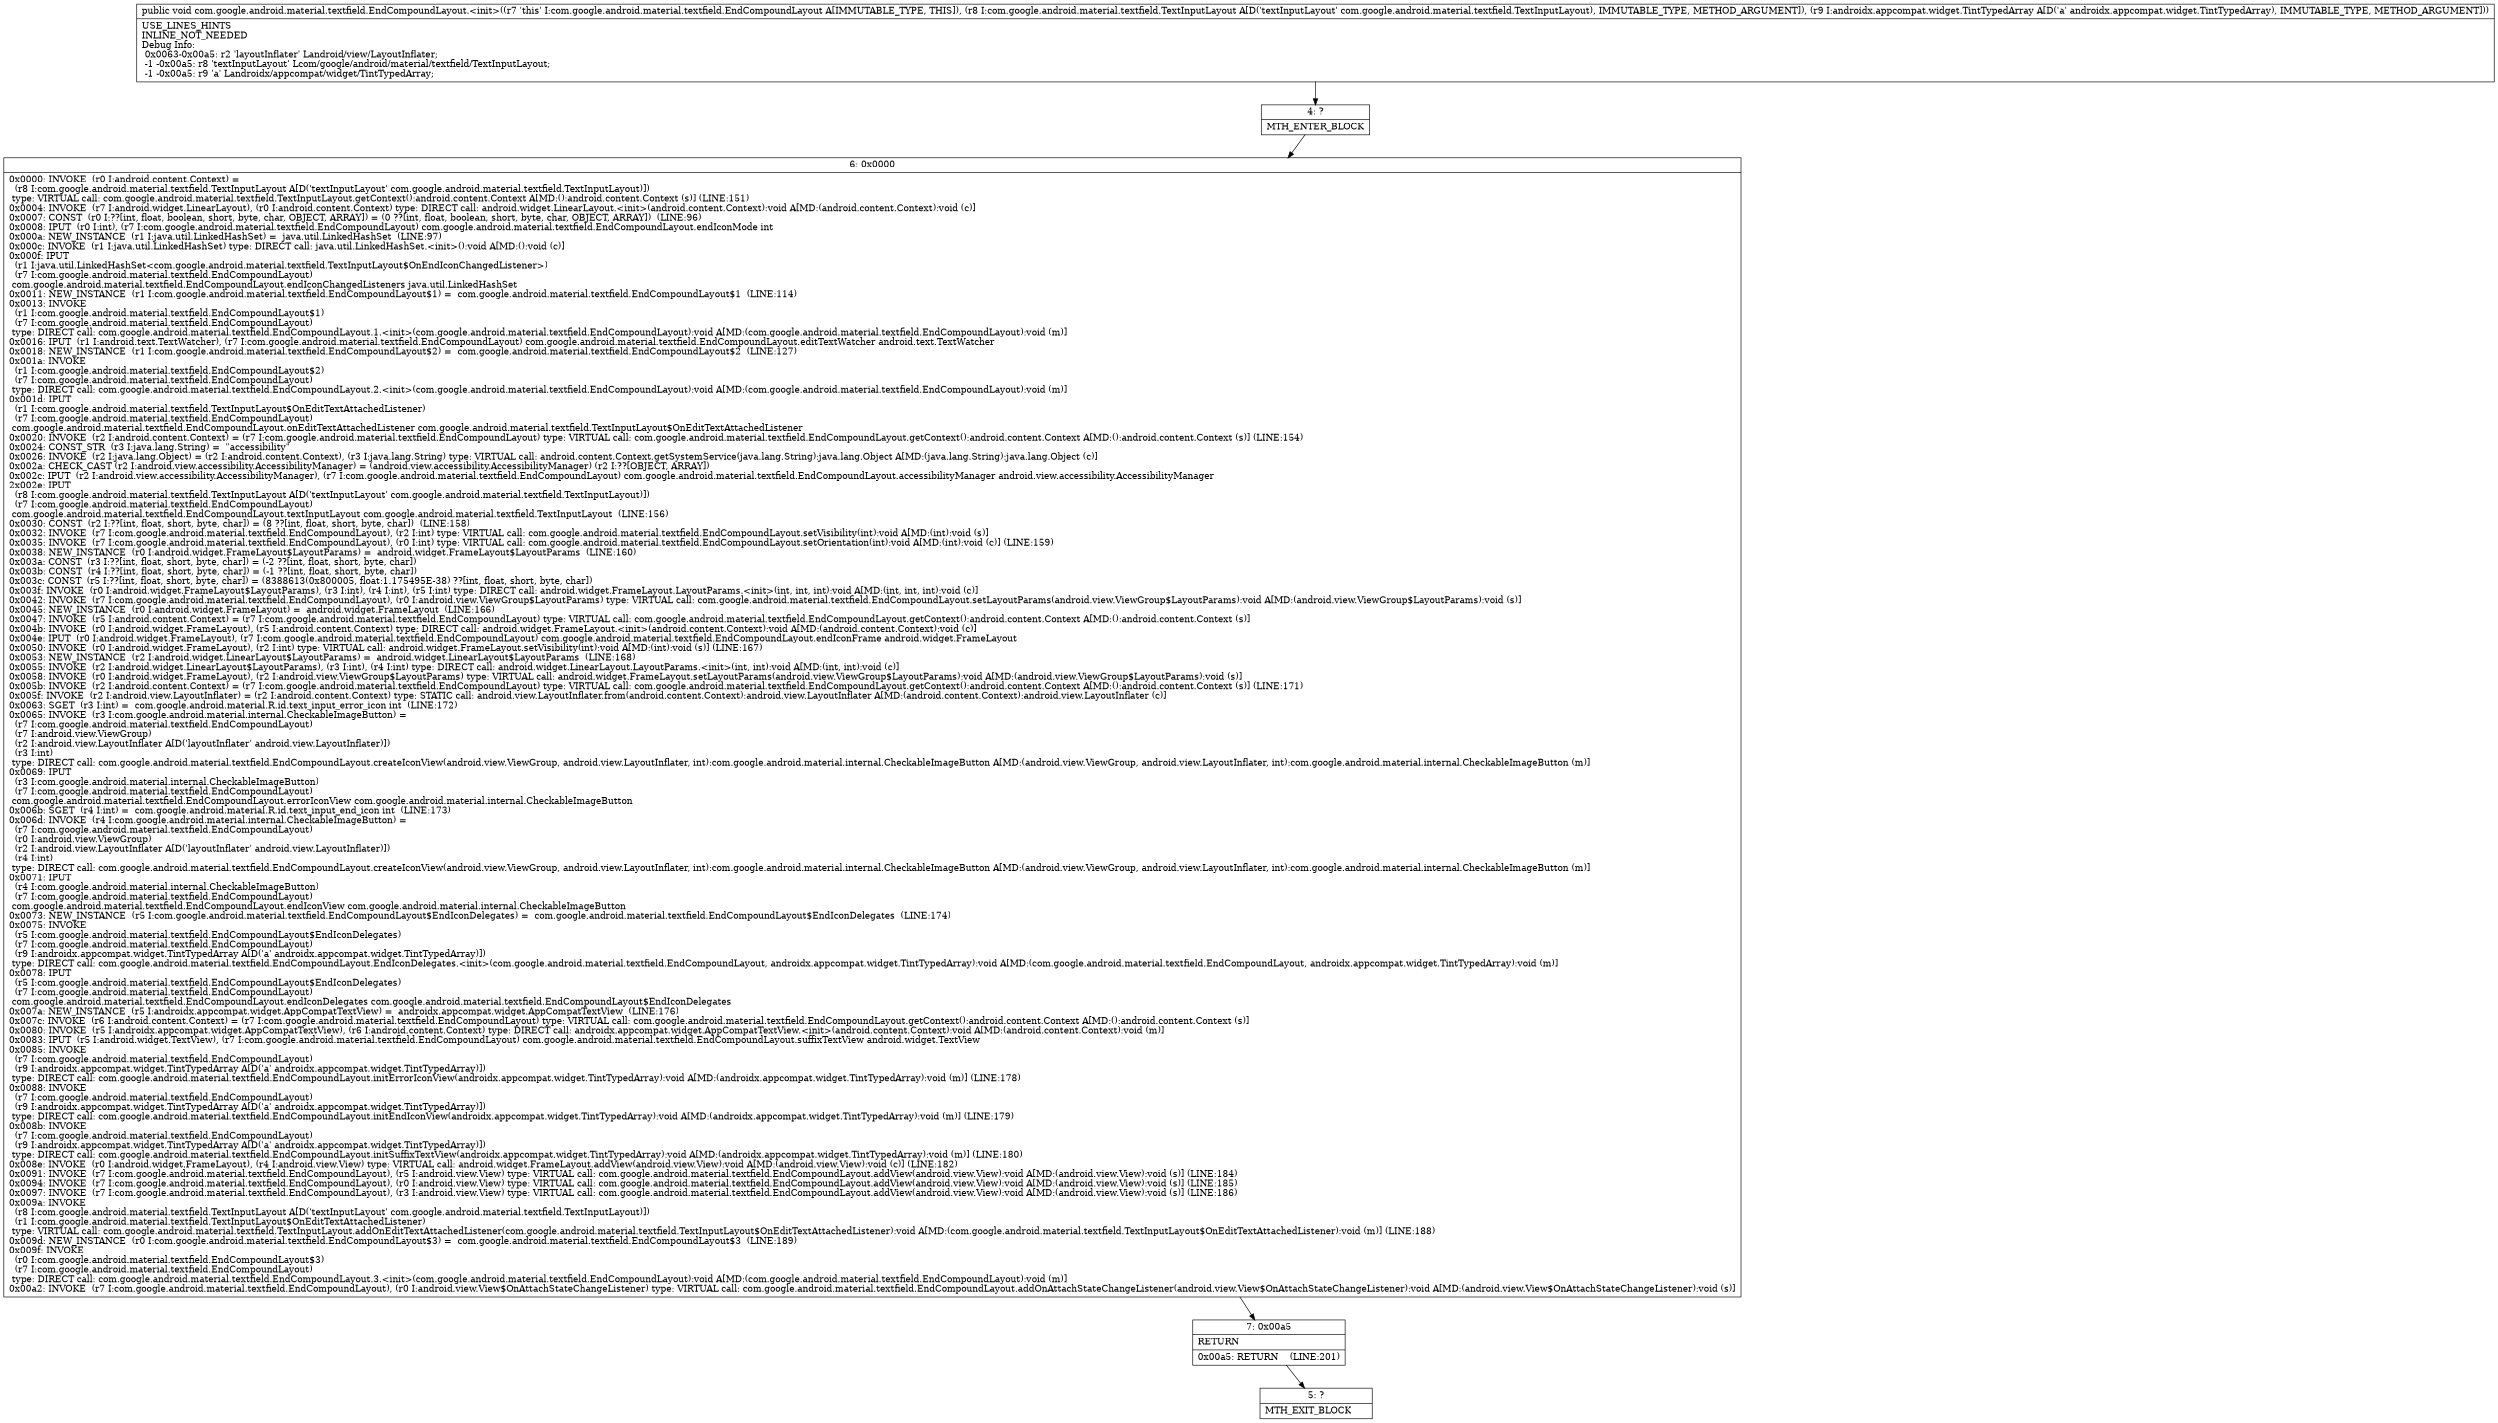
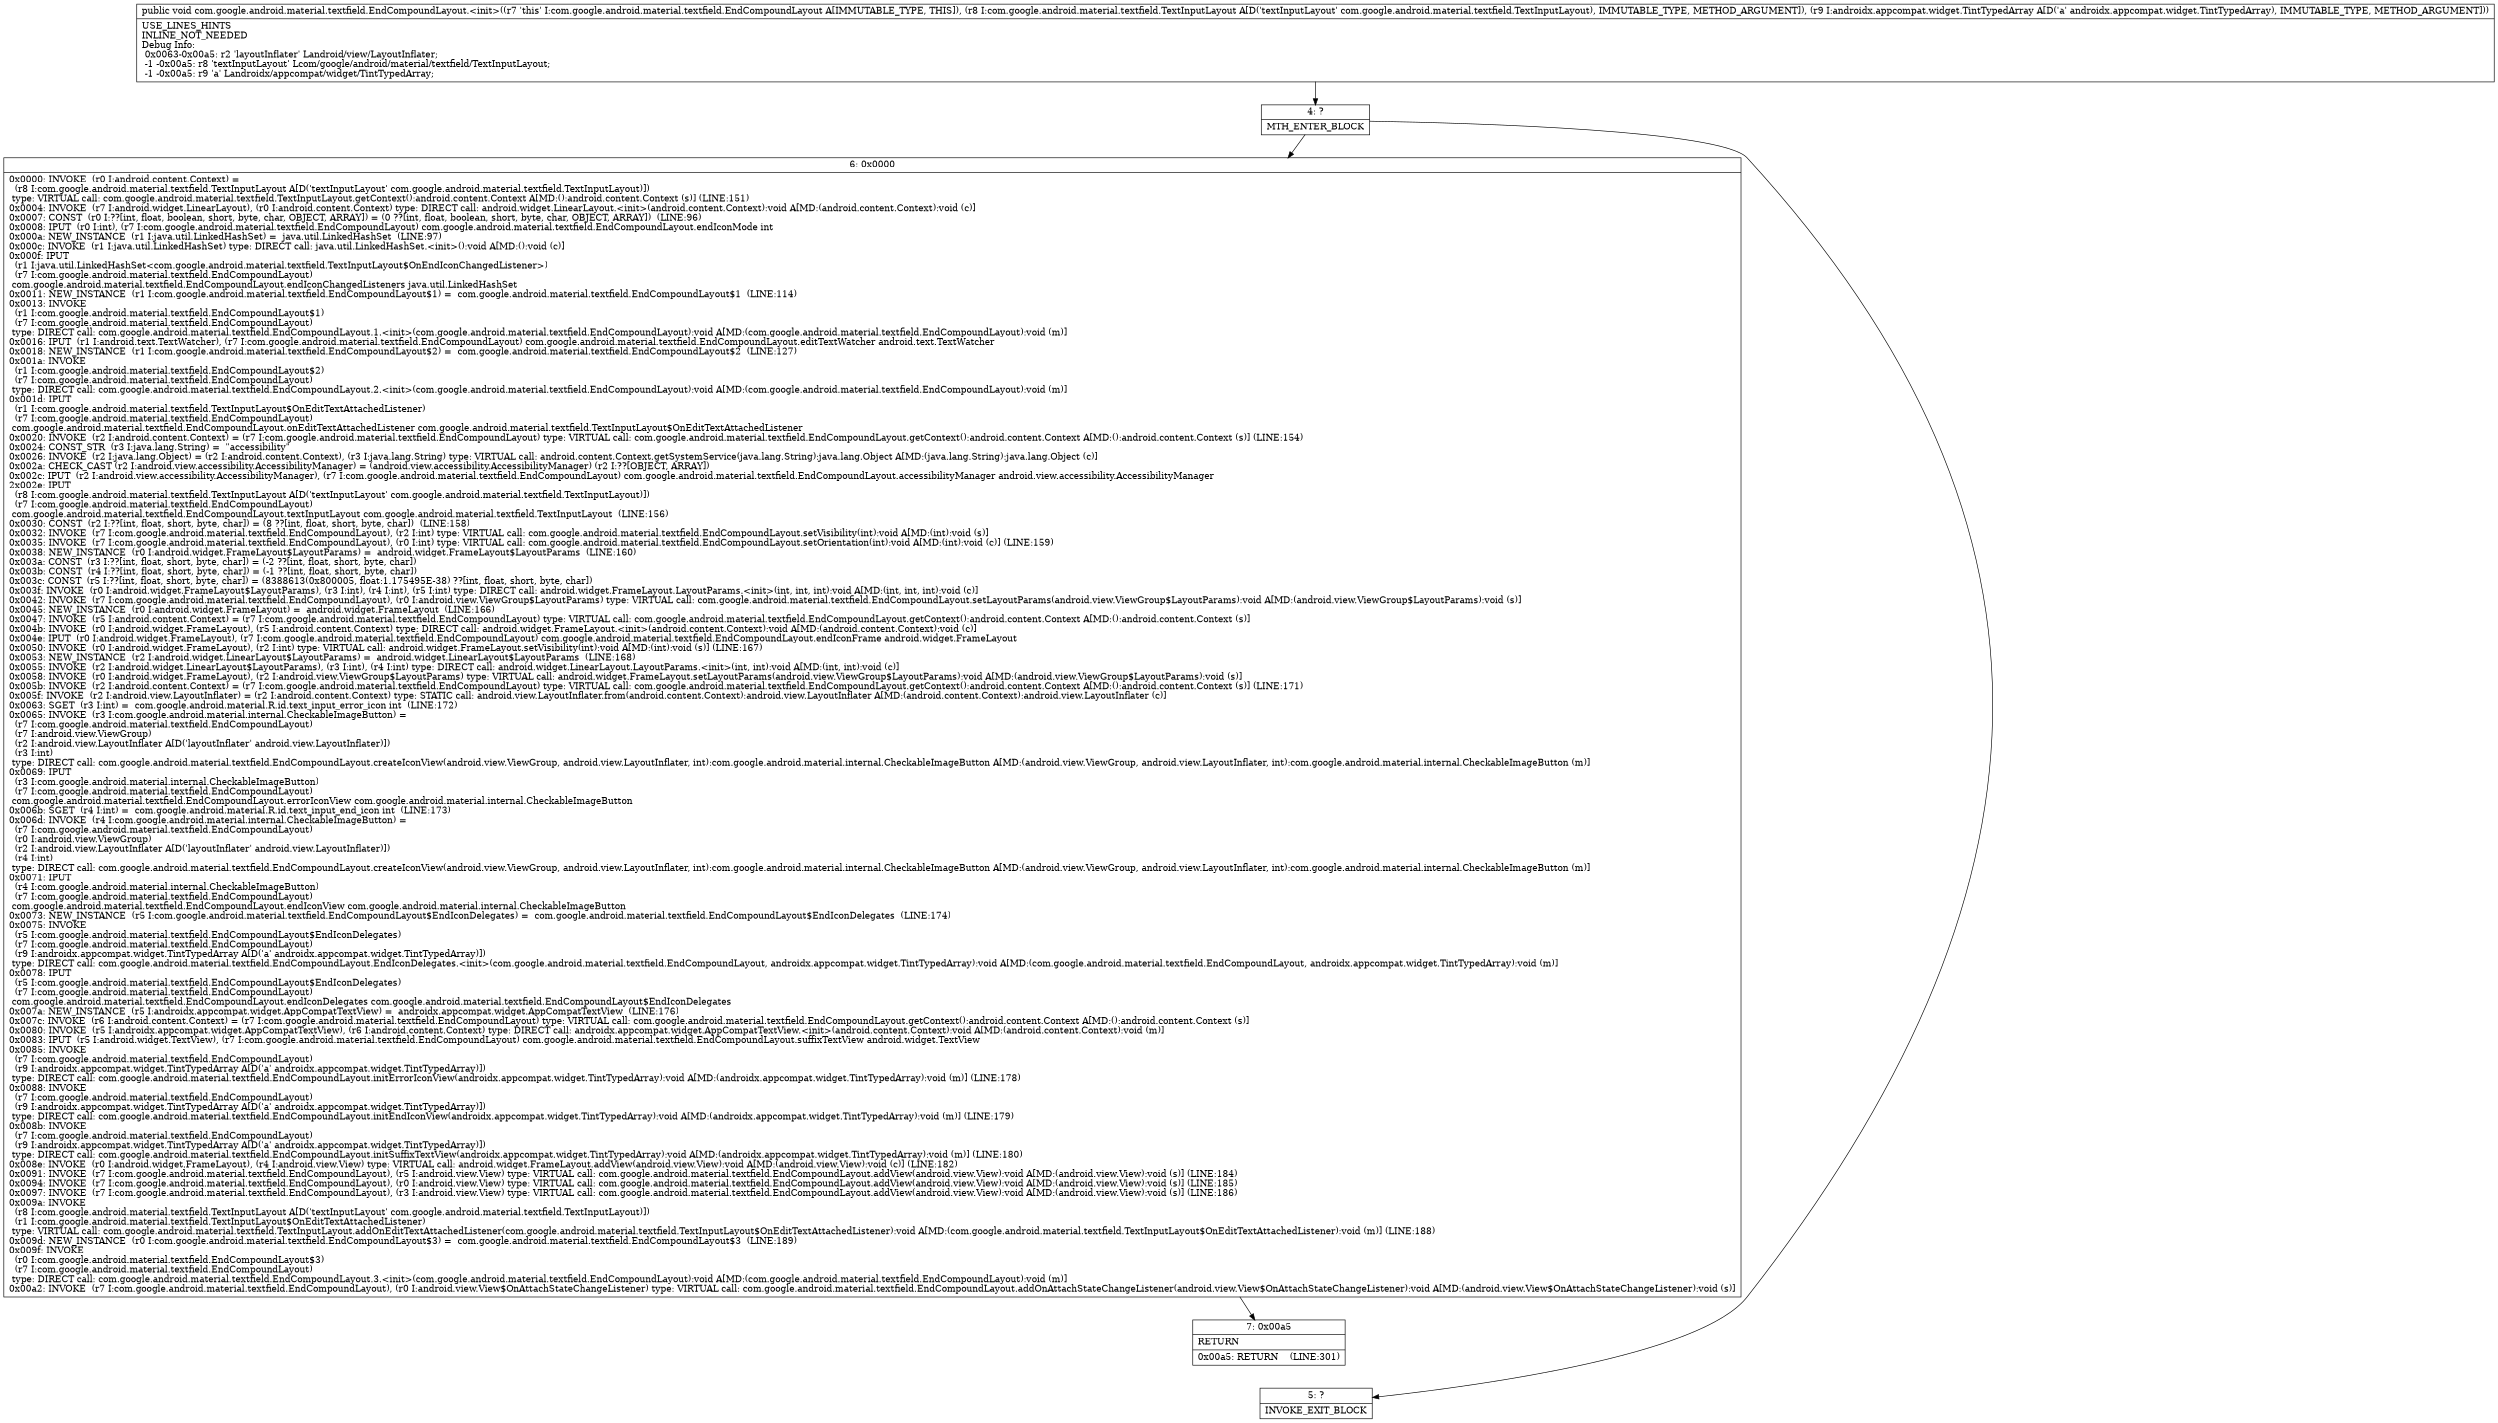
(1269, 1357) -> (1269, 1357)
(1293, 1374) -> (1991, 727)
(1308, 1411) -> (1316, 1411)
